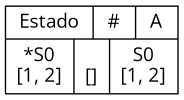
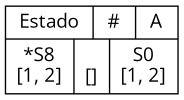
(40, 55) -> (40, 55)
